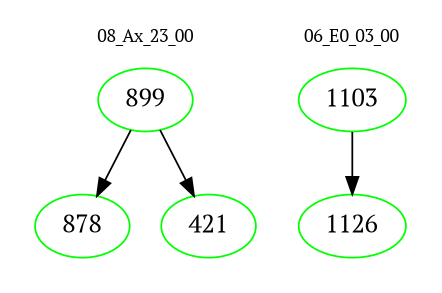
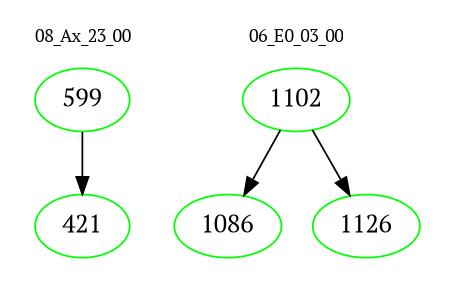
(145, 100) -> (82, 100)
(352, 100) -> (296, 100)
(82, 226) -> none
none -> (228, 226)
